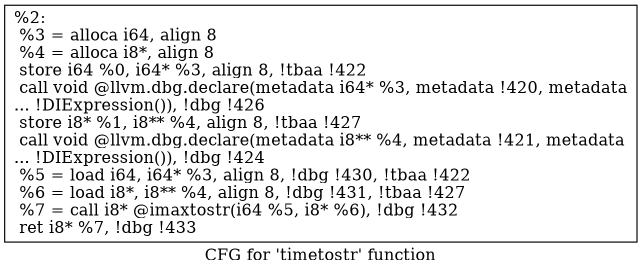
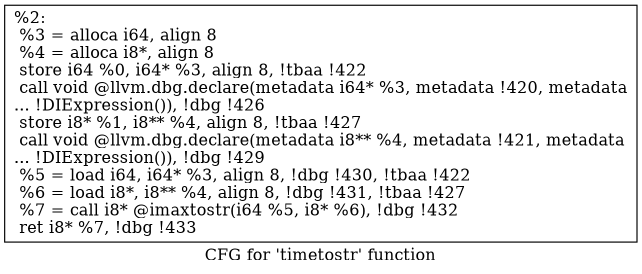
(140, 158) -> (140, 158)
